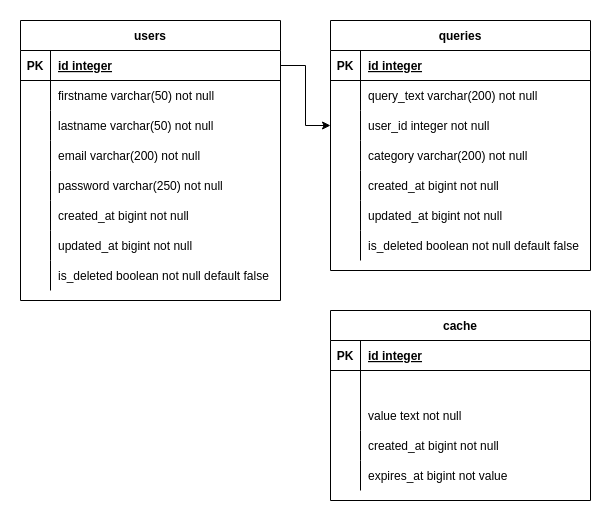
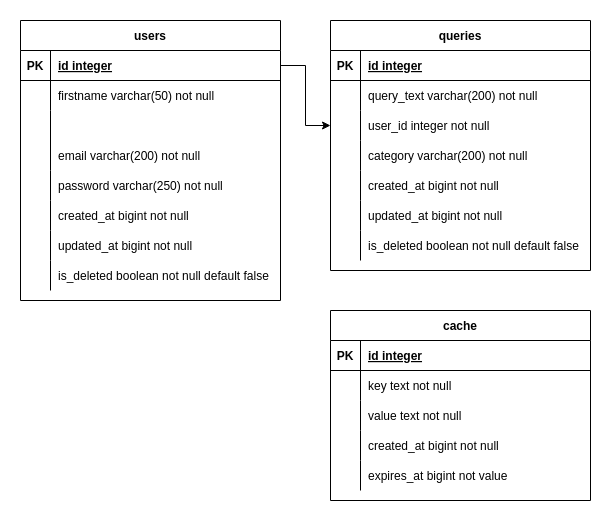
(166, 126) -> none
none -> (476, 386)
